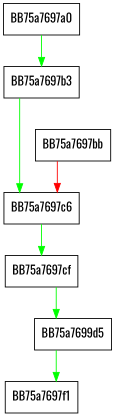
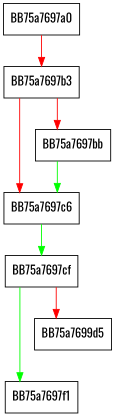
(42, 46) -> (42, 46)
none -> (57, 109)
(20, 141) -> (20, 141)
(57, 172) -> (57, 172)
(56, 298) -> (56, 298)
(56, 361) -> (20, 330)
